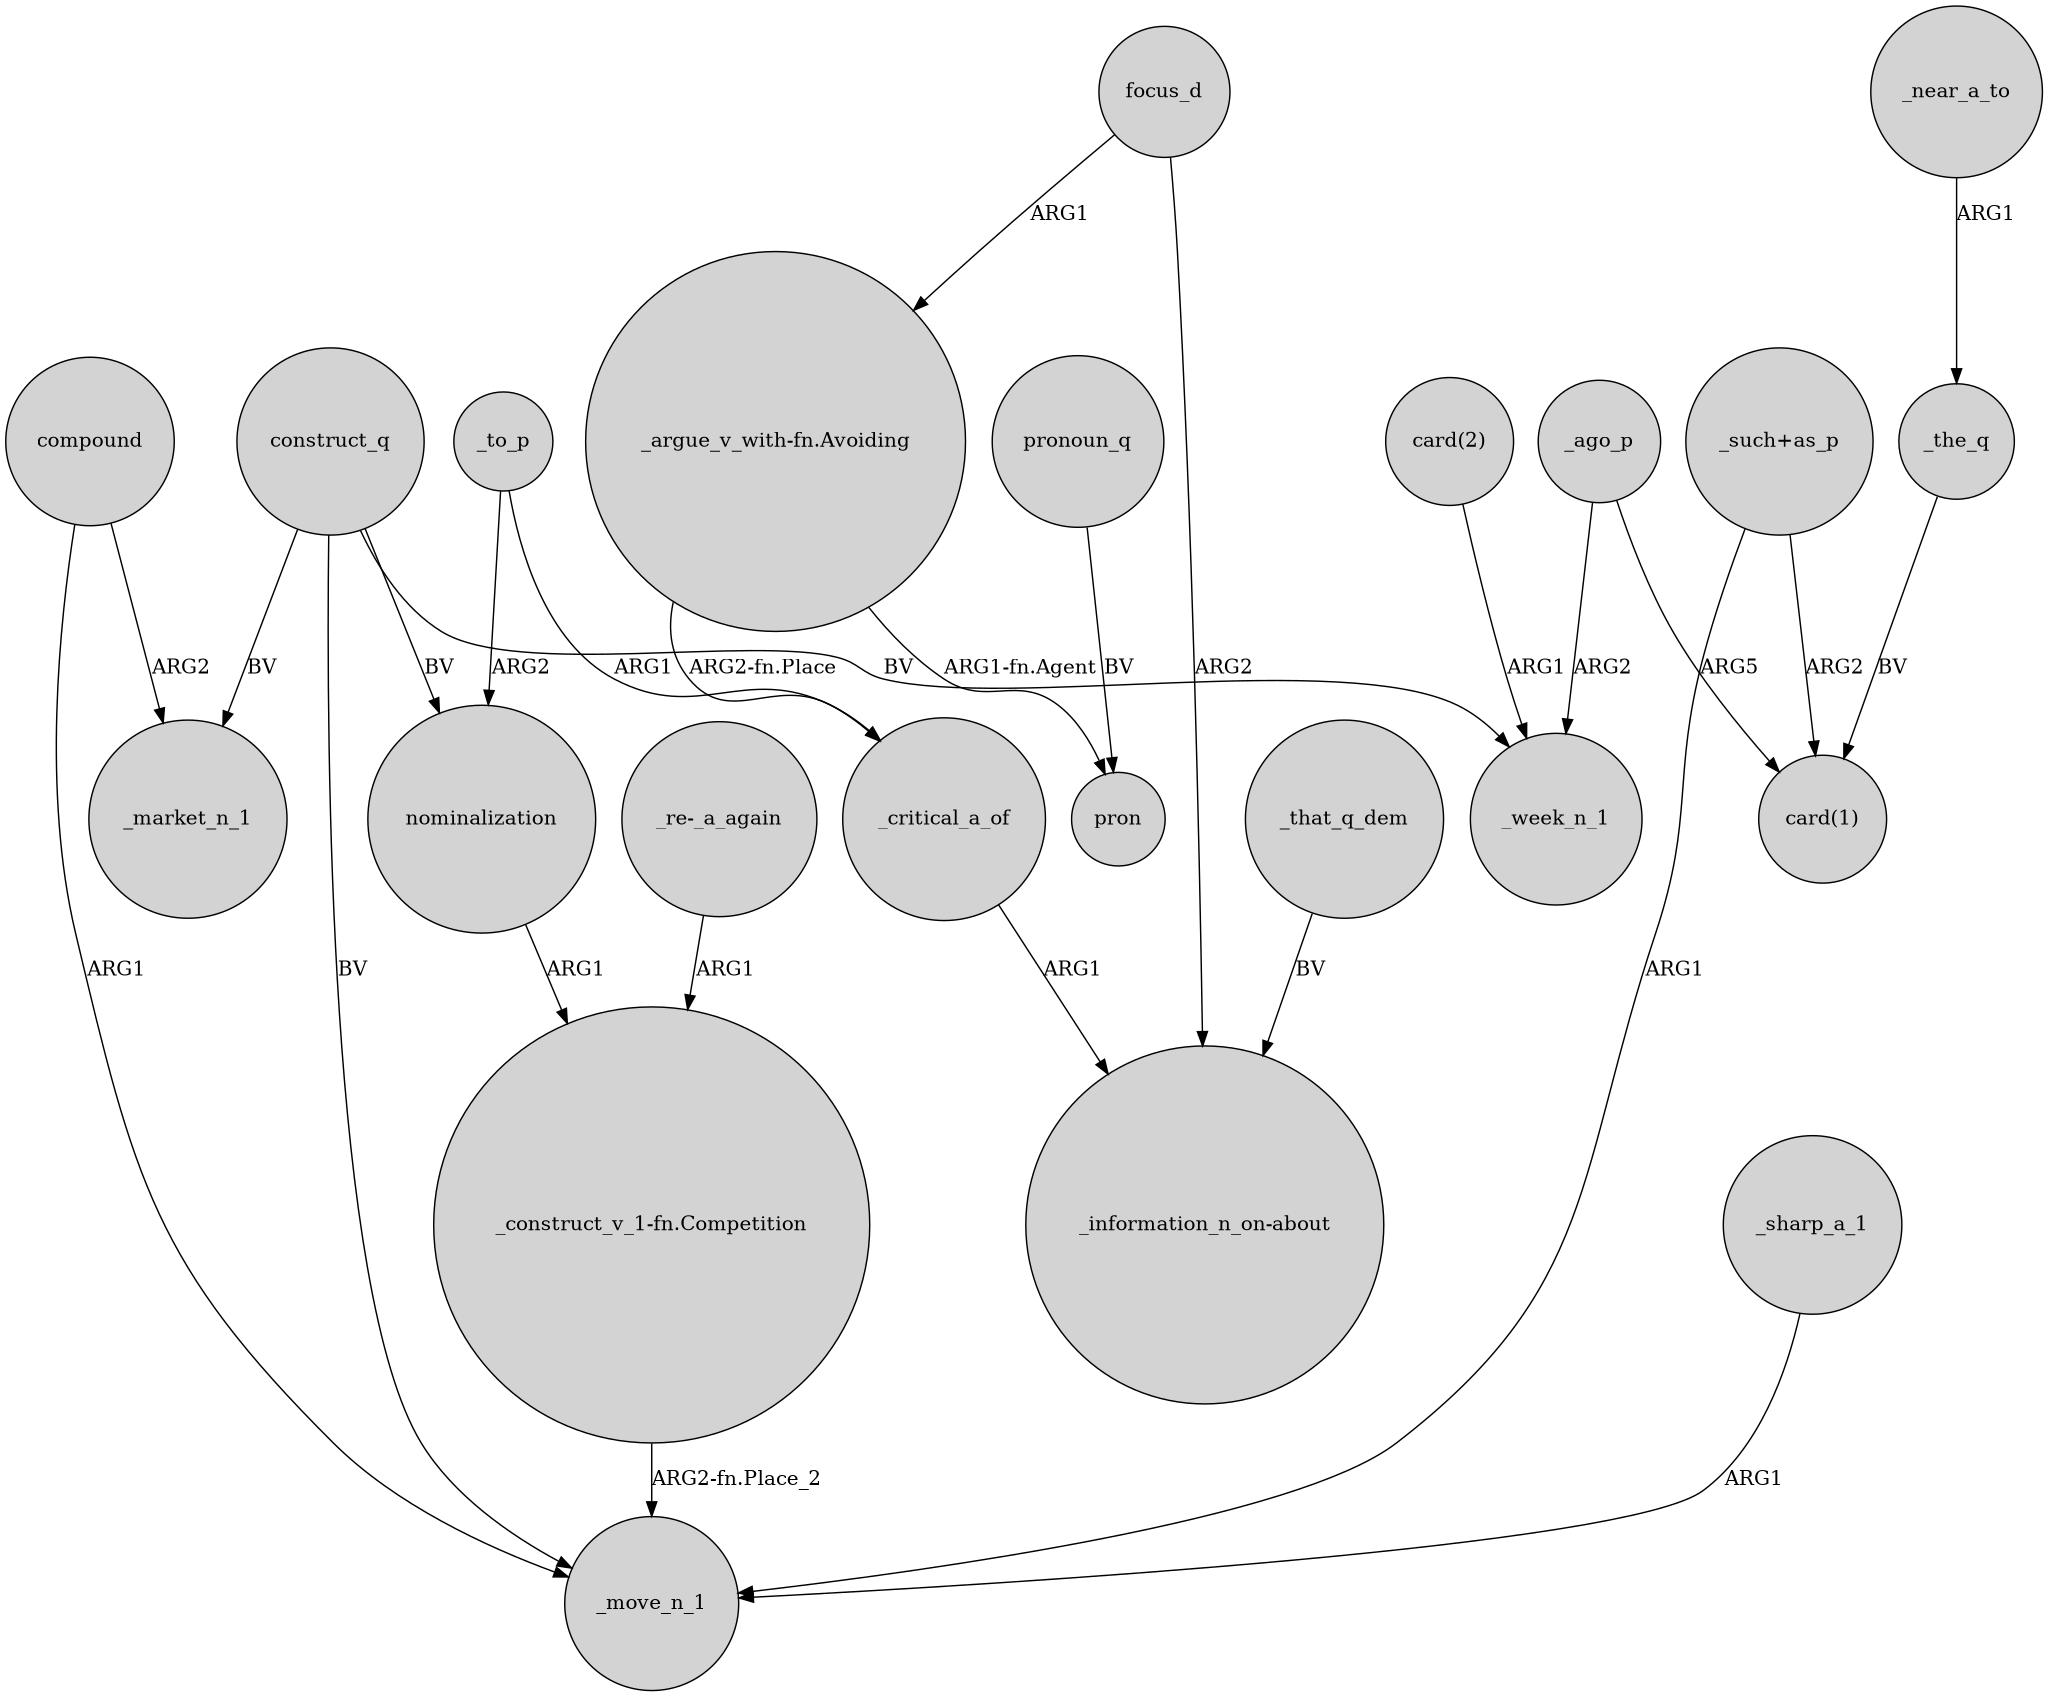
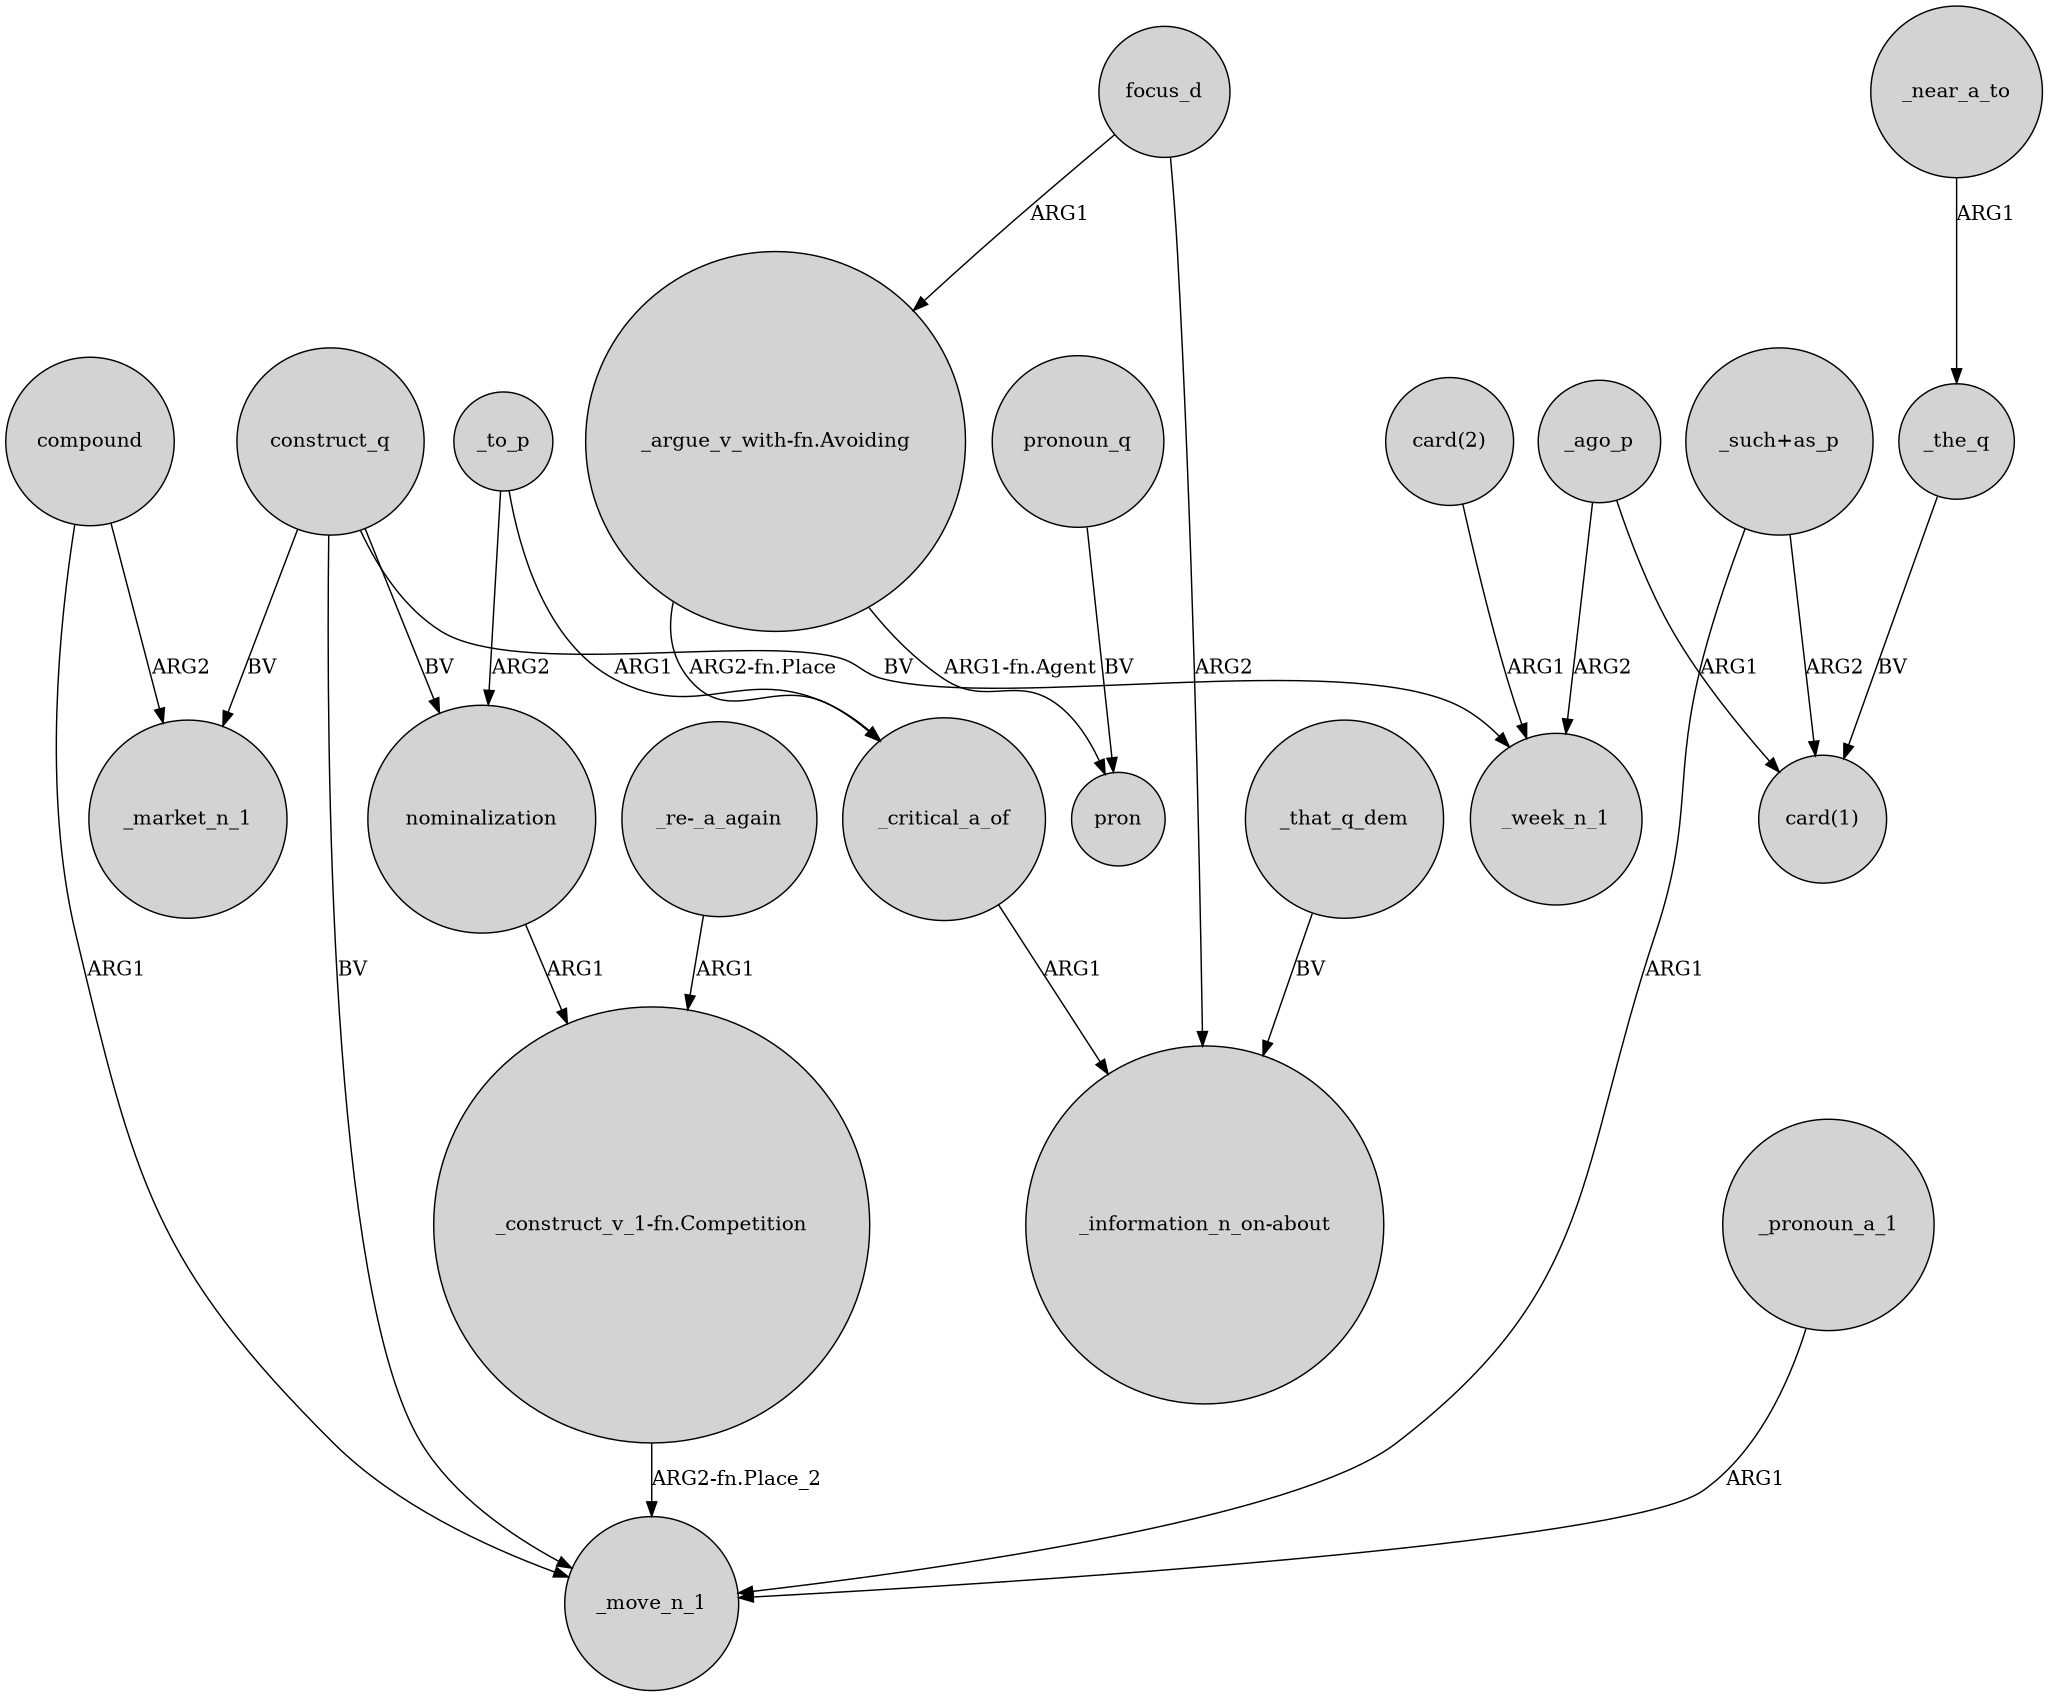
(1730, 668) -> (1730, 668)
(1813, 1225) -> (1828, 1225)
